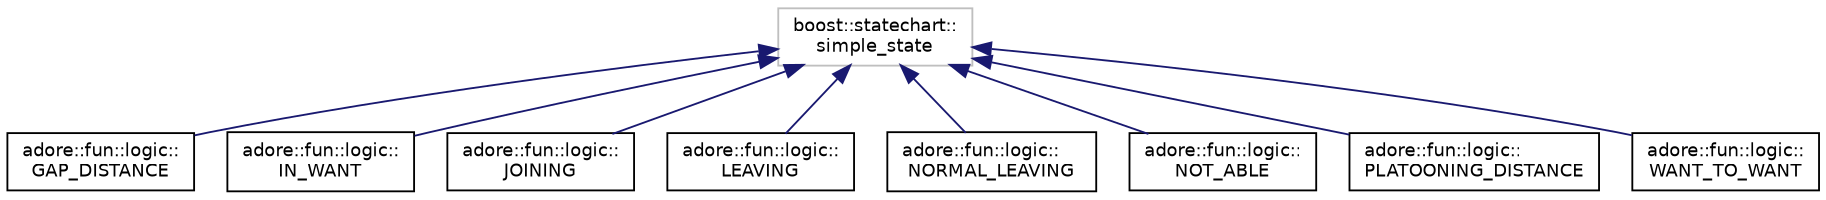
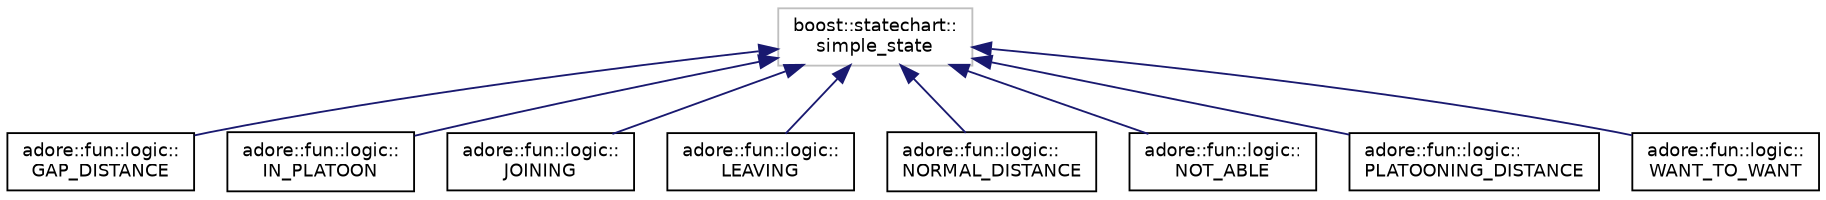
(321, 162) -> (321, 162)
(992, 162) -> (992, 162)
